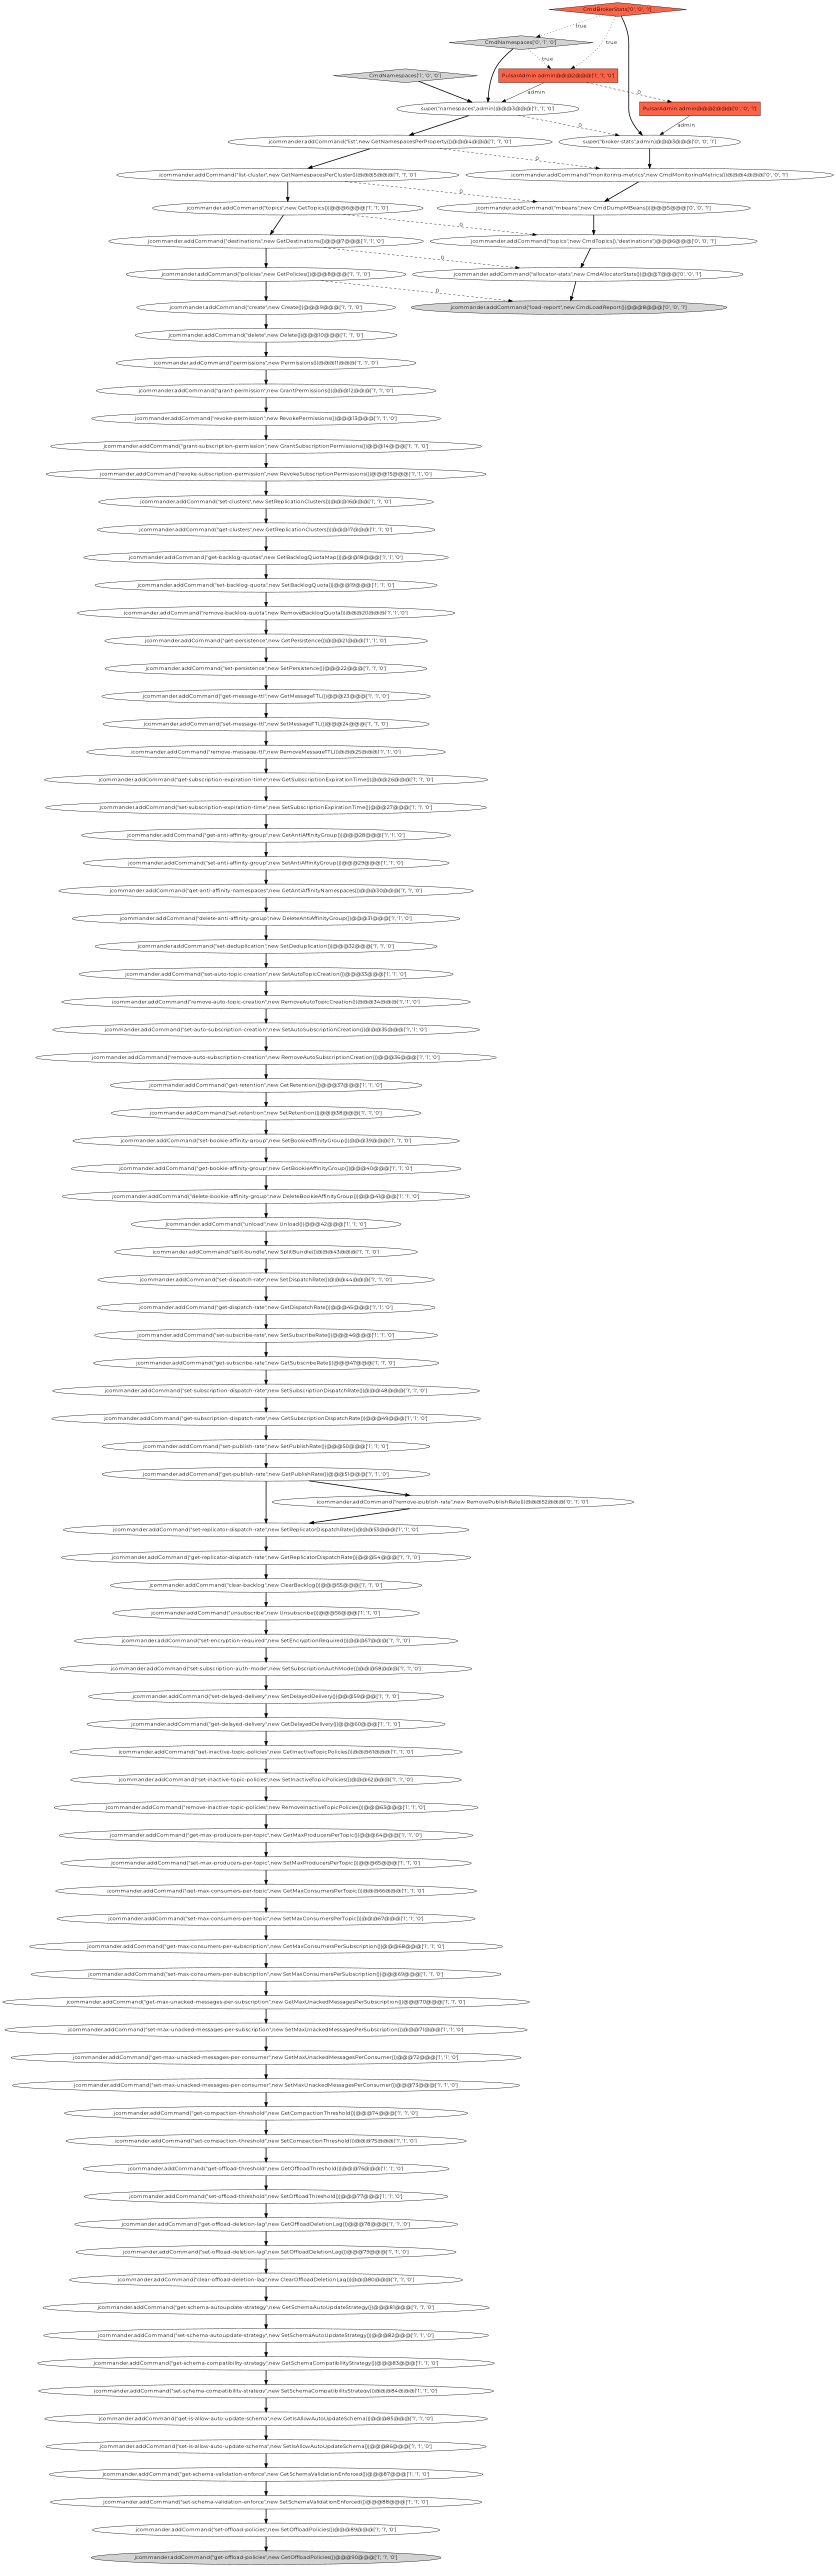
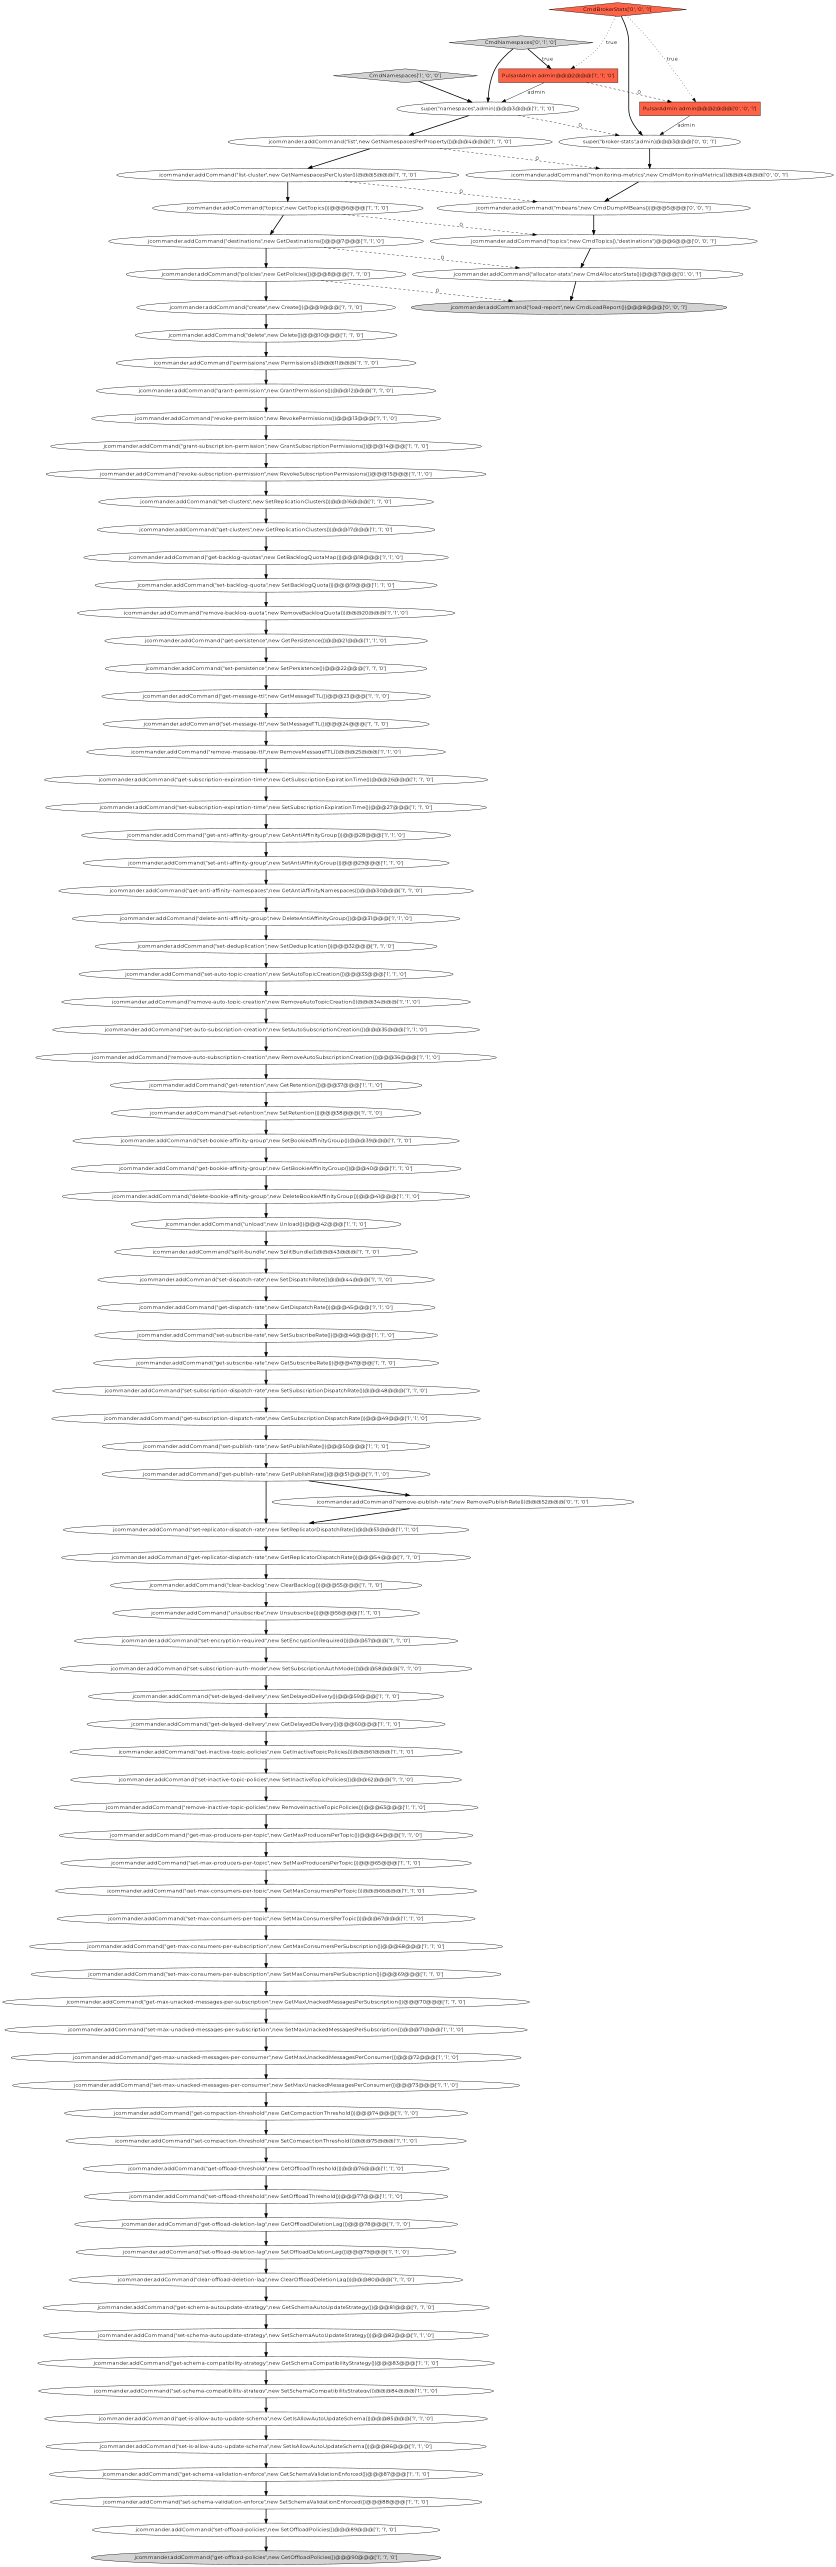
(571, 25) -> (662, 55)
(538, 58) -> (538, 58)
